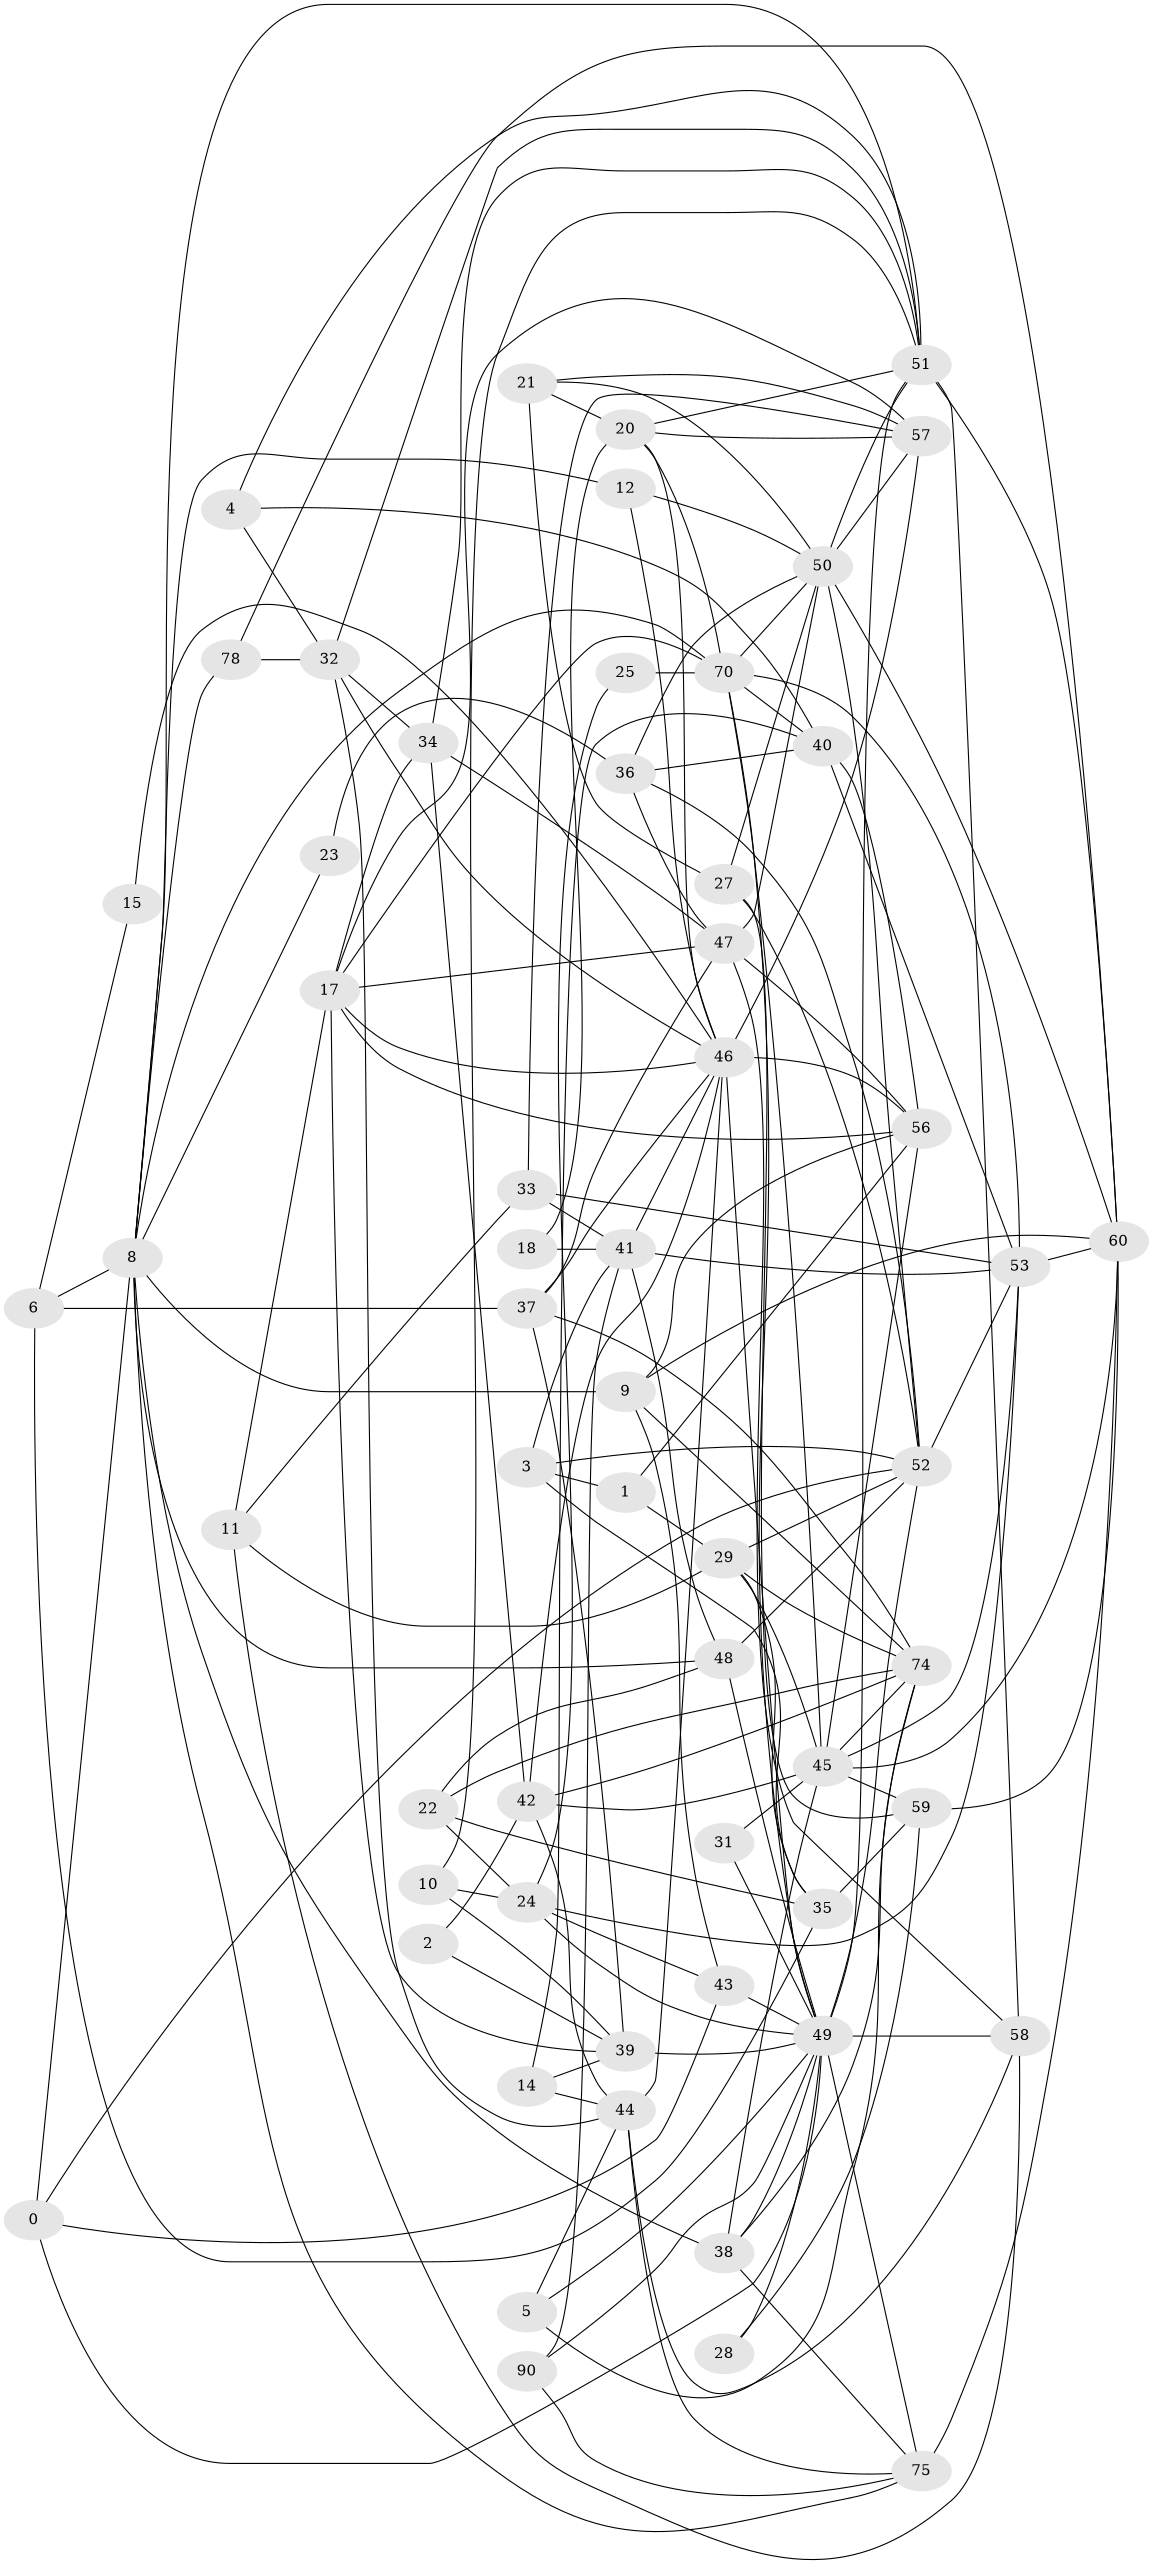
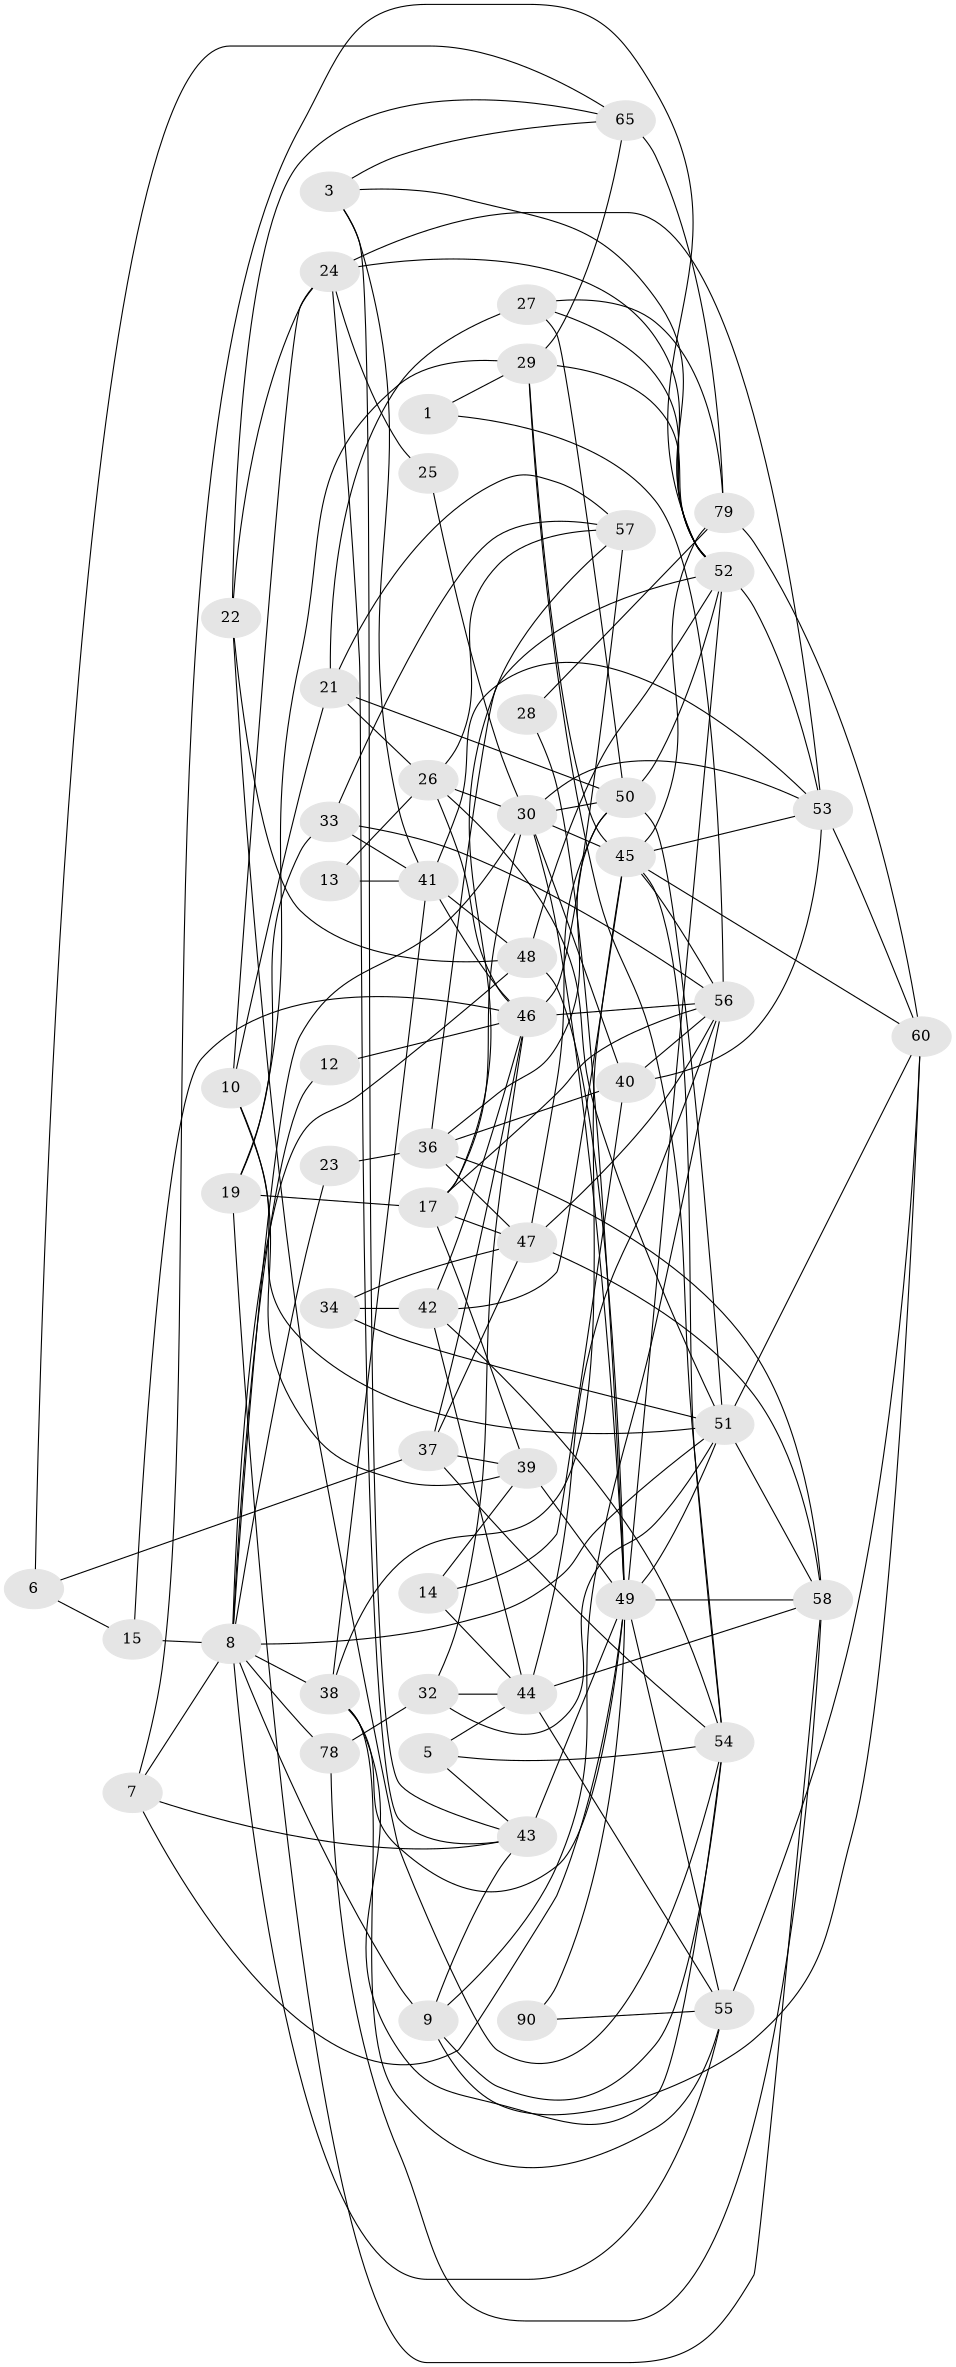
(976, 121) -> (643, 2313)
(626, 430) -> (428, 780)
(870, 504) -> none
(231, 510) -> none
(729, 520) -> none
(724, 673) -> (527, 815)
(378, 700) -> none
(369, 857) -> none
(992, 895) -> none
none -> (273, 906)
(512, 1071) -> none
(752, 1225) -> (487, 864)
(527, 1249) -> (330, 881)
(83, 1283) -> (182, 1642)
none -> (704, 1295)
(749, 1407) -> none
(576, 1480) -> (370, 1009)
(231, 1530) -> (231, 1193)
(688, 1614) -> (620, 1258)
(922, 1666) -> (724, 1742)
(922, 1808) -> (724, 513)
(587, 1841) -> (381, 1268)
(724, 1843) -> none
(823, 1909) -> (626, 121)
(428, 1944) -> none
(651, 1998) -> (601, 291)
(688, 2187) -> (478, 1795)
(34, 2220) -> (133, 1793)
(922, 2471) -> (724, 2010)
